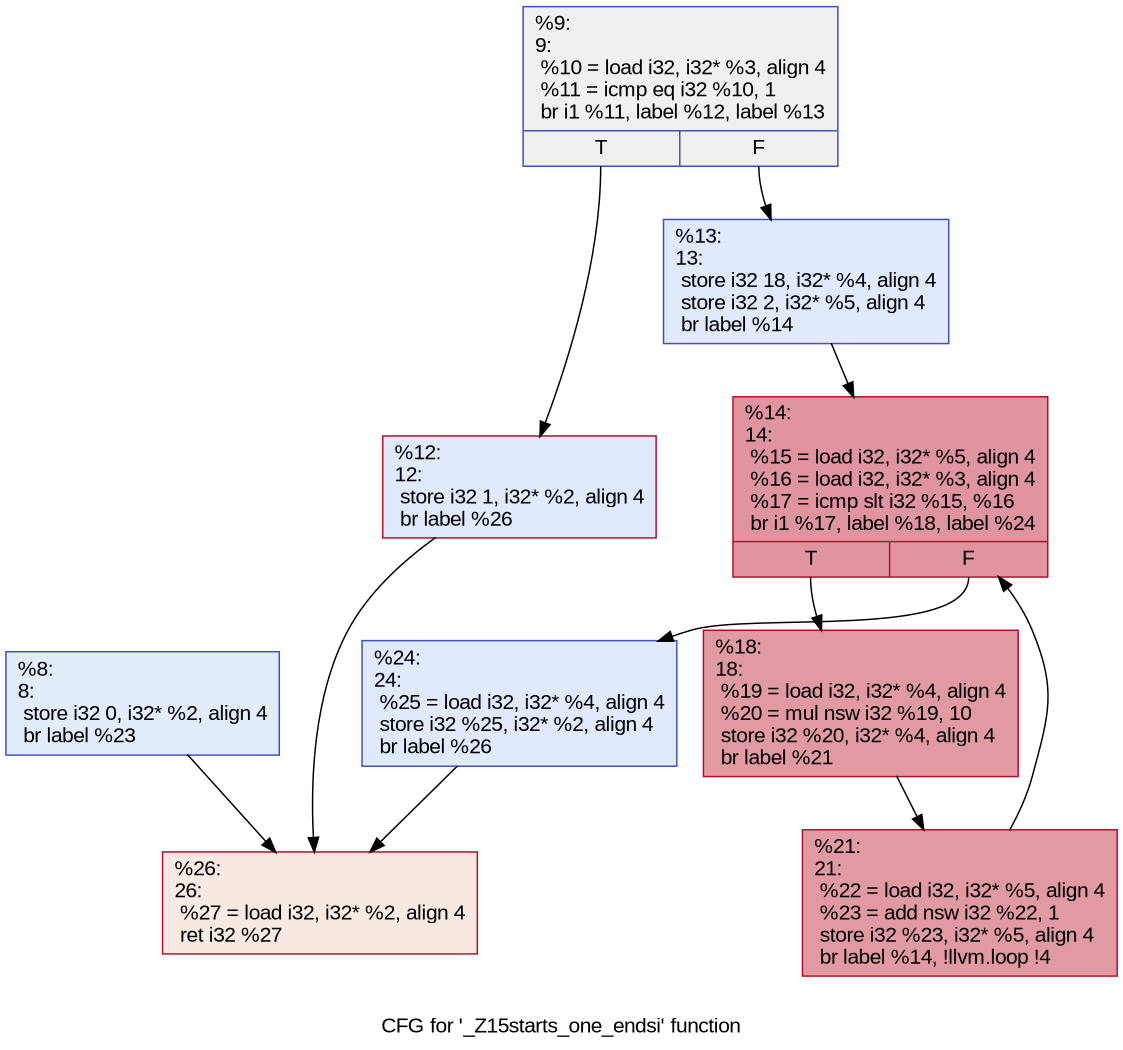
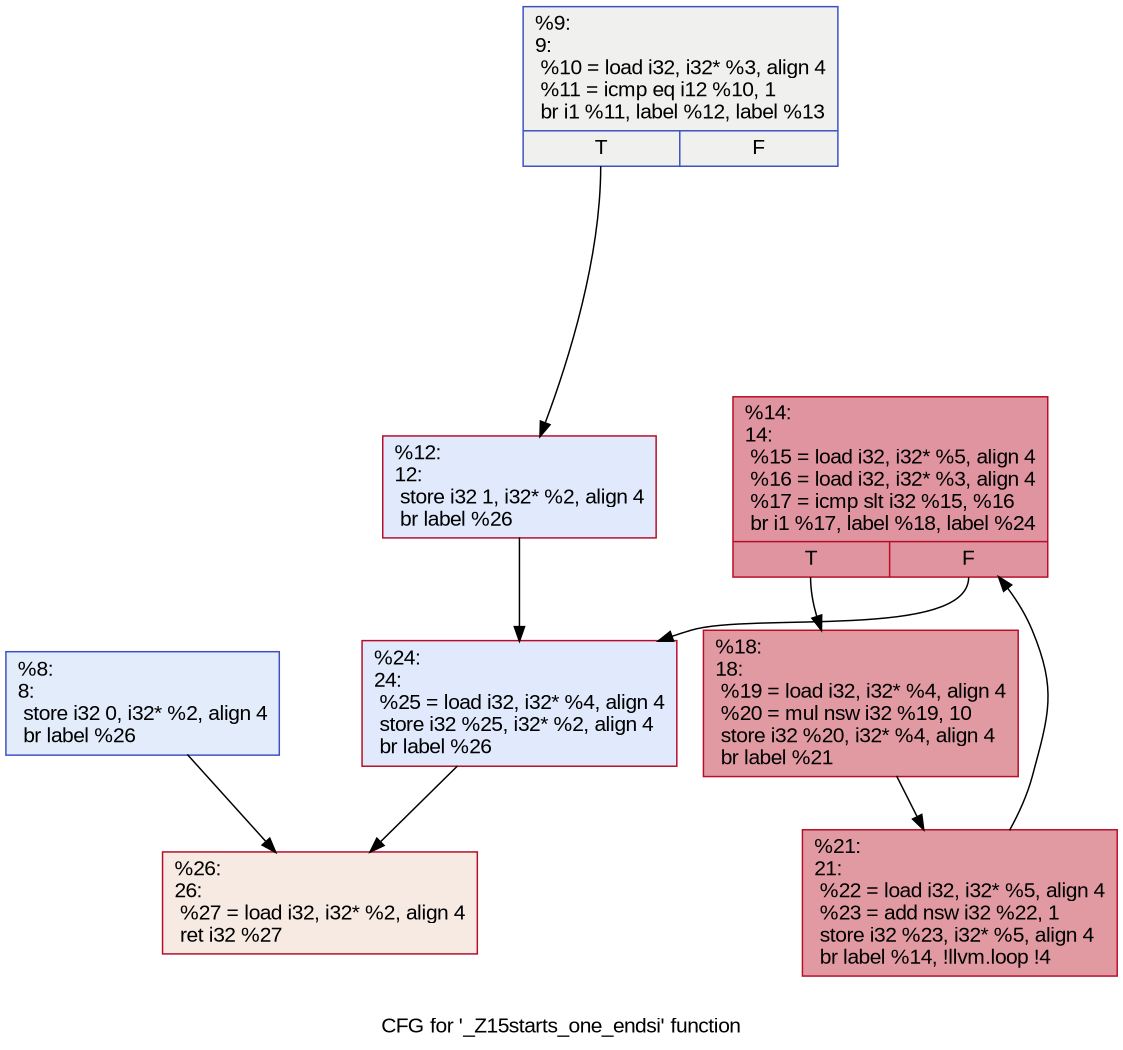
(655, 90) -> (655, 90)
(806, 282) -> none
(332, 668) -> (519, 582)
(519, 703) -> (519, 703)
(77, 736) -> (77, 736)
